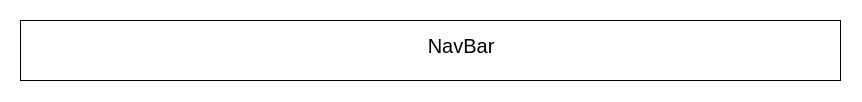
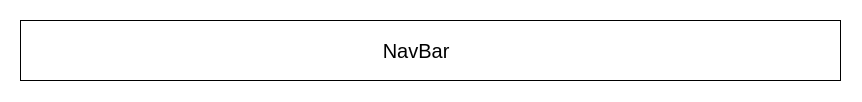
(462, 46) -> (417, 51)
